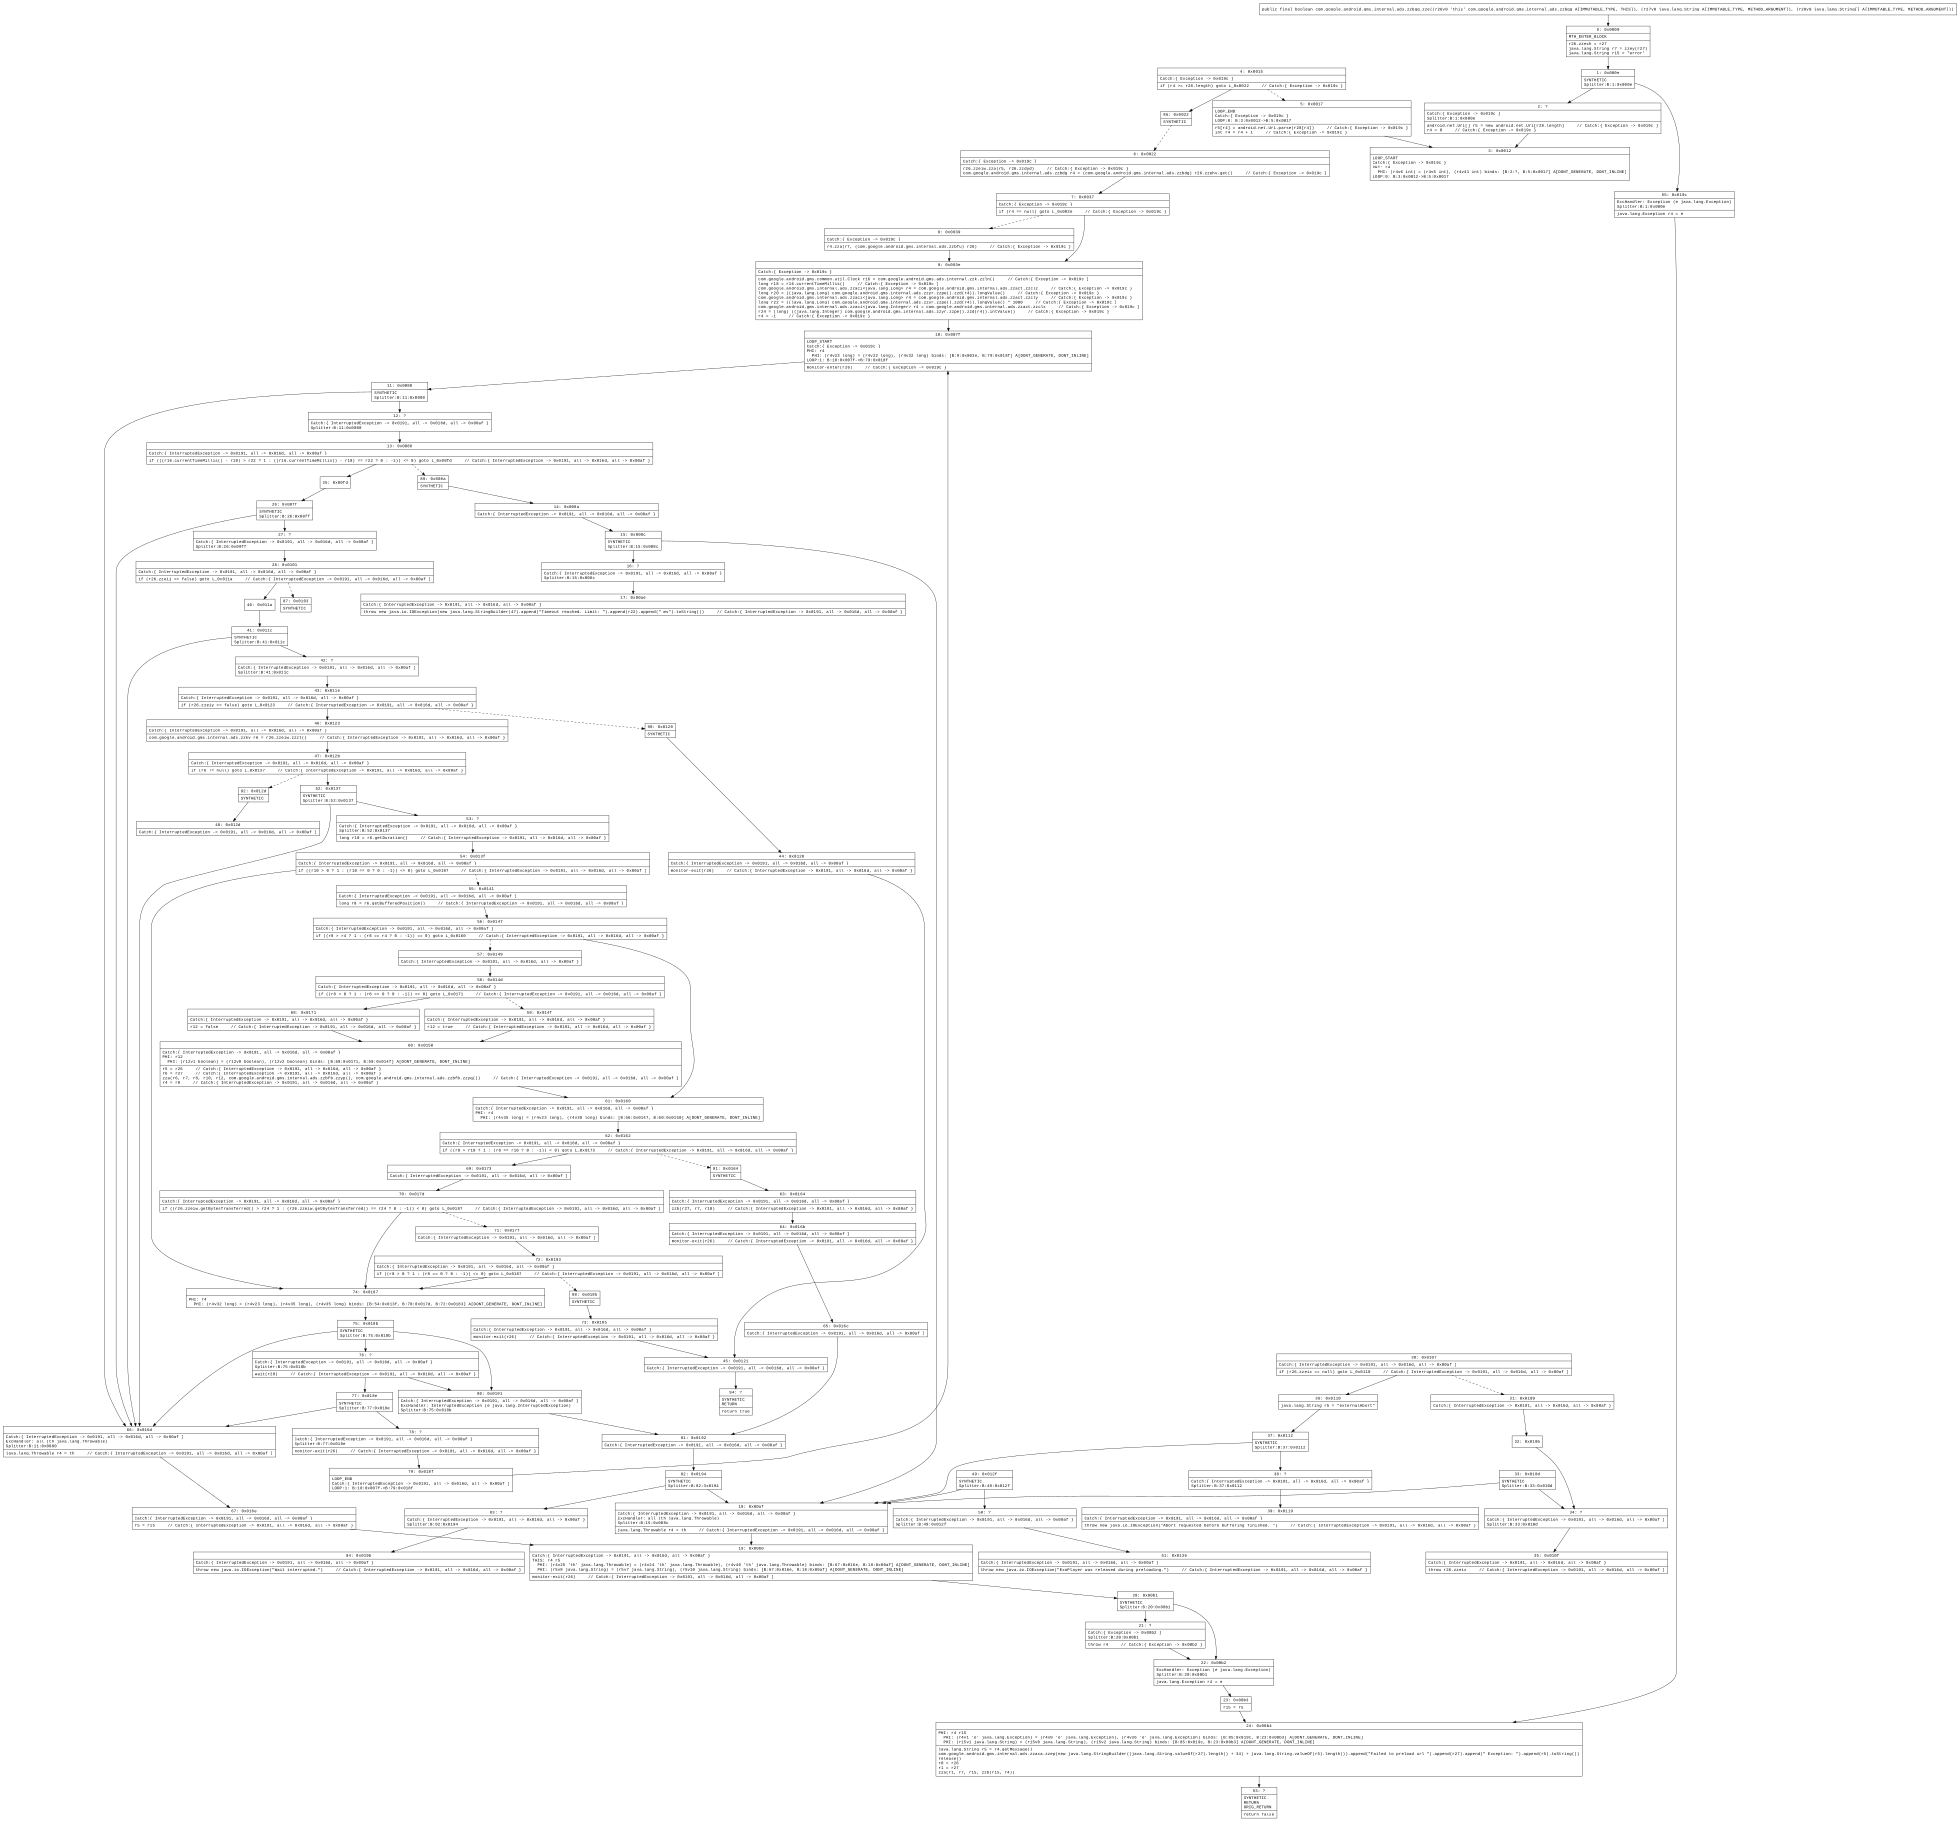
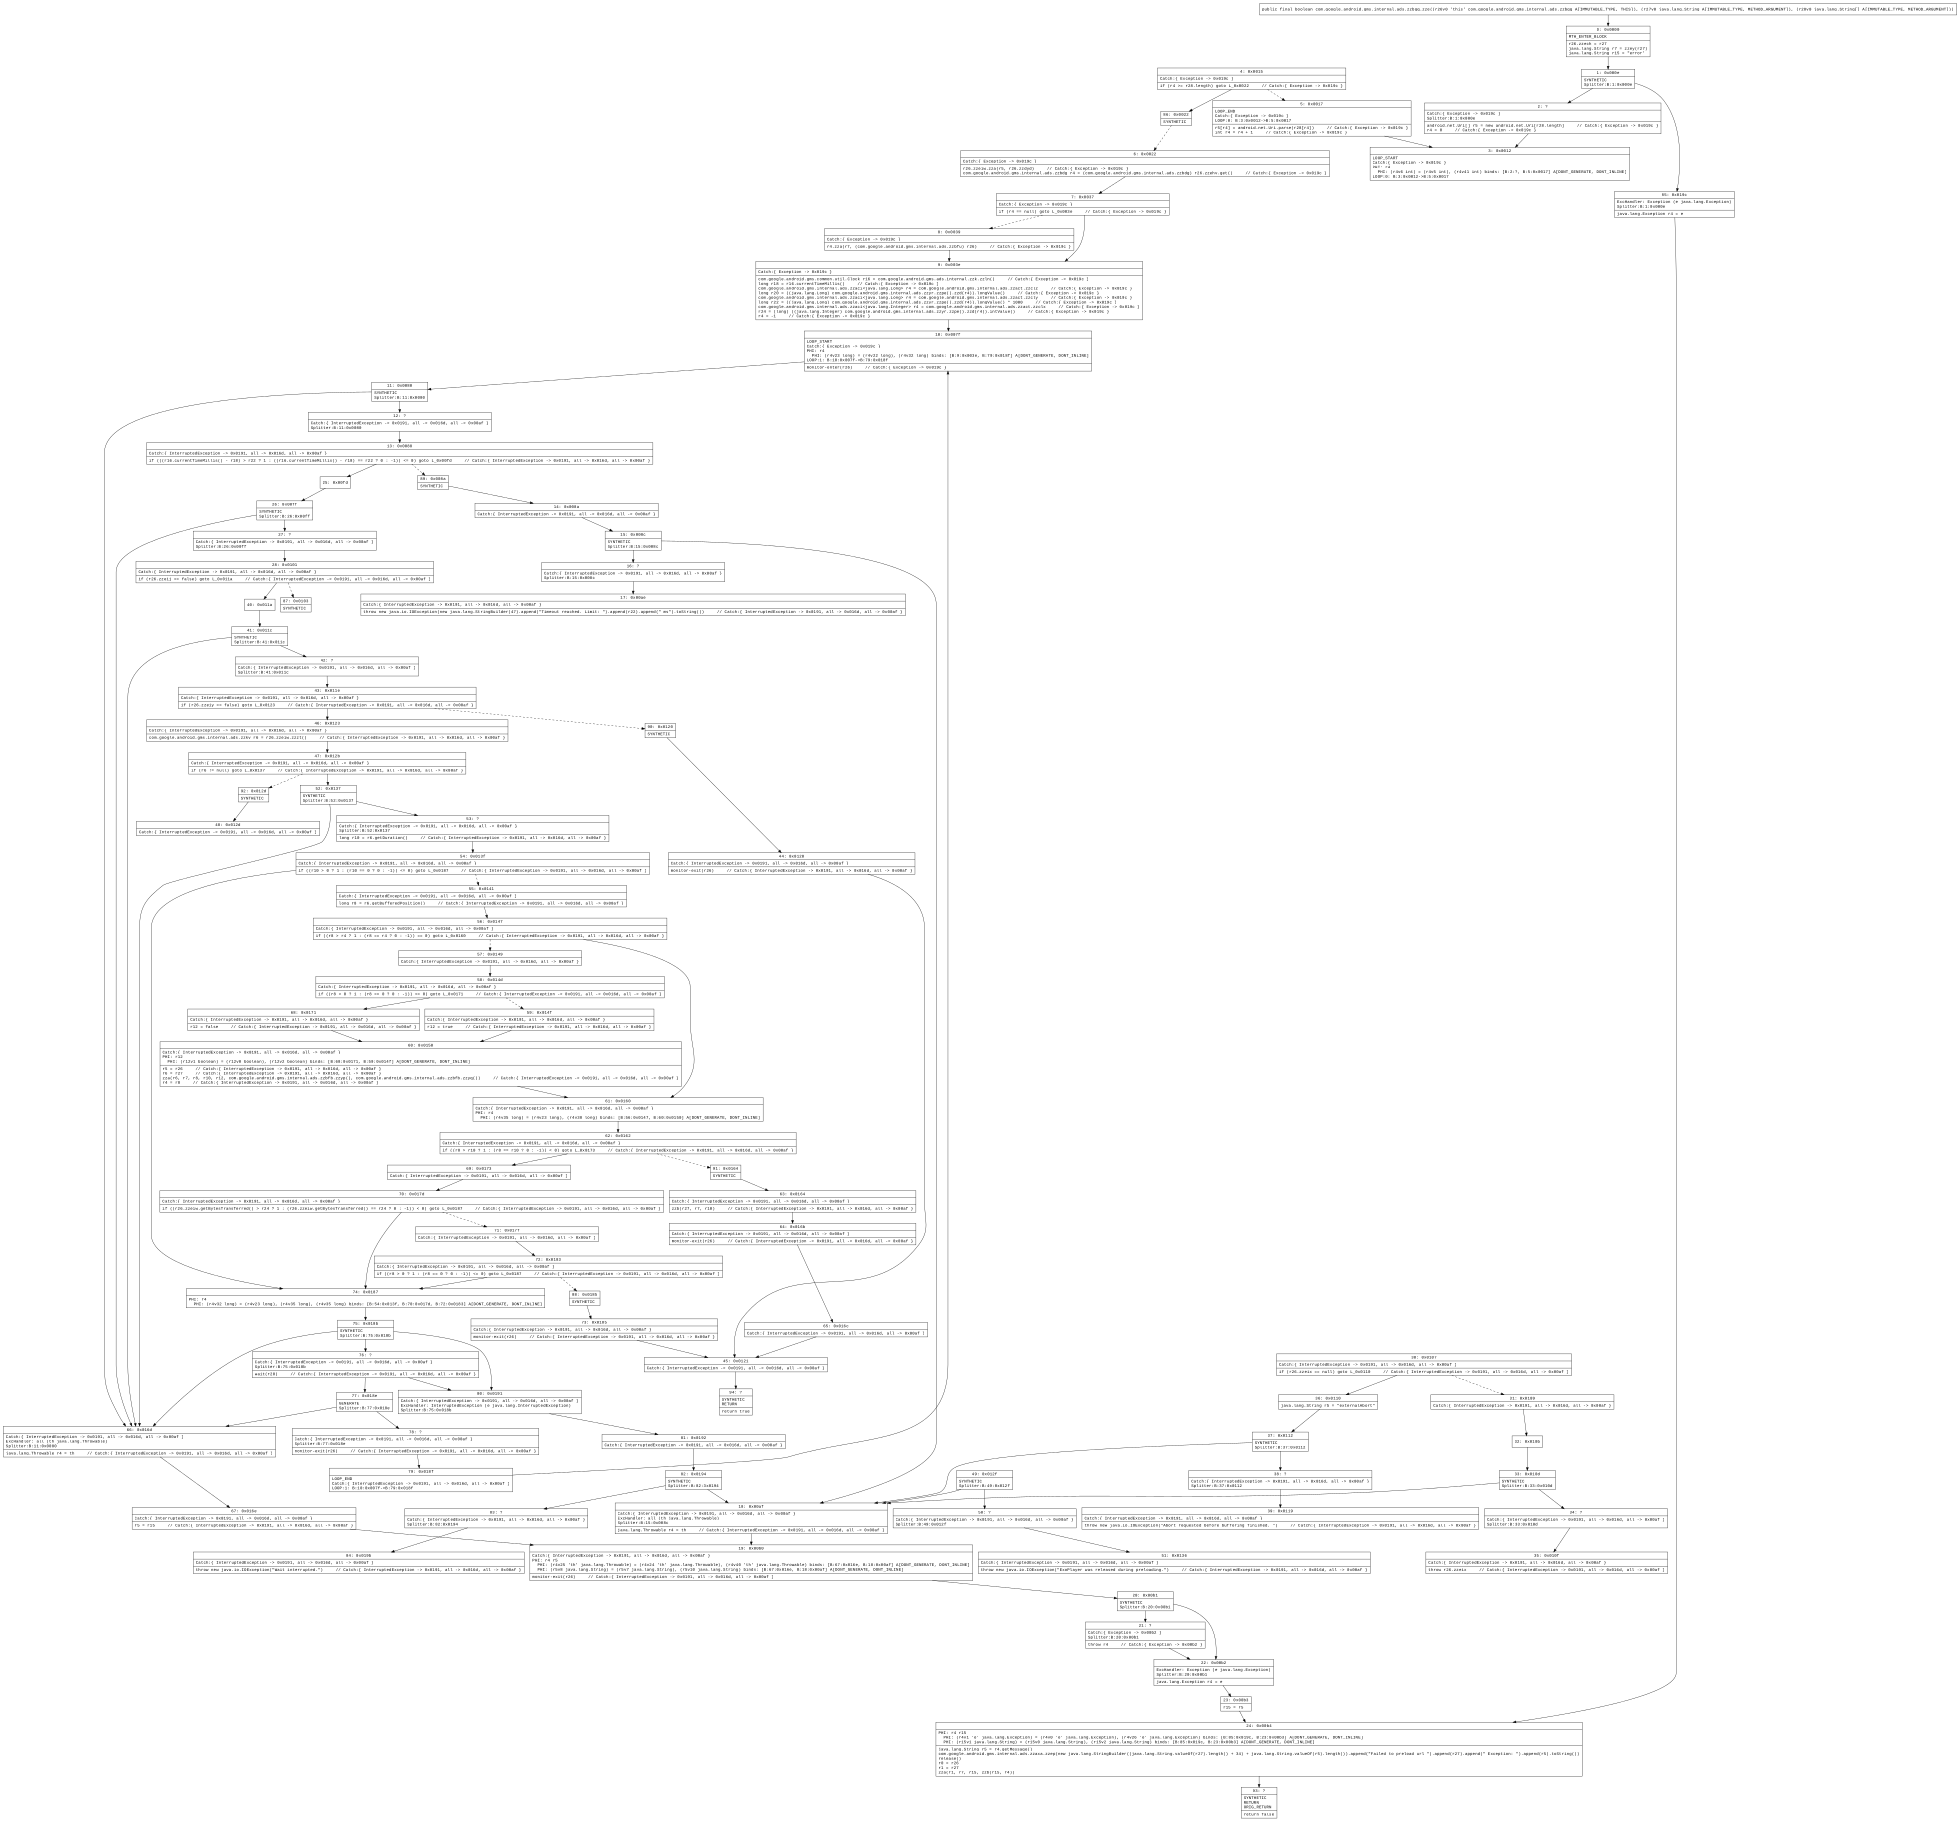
(805, 1402) -> (787, 1347)
(351, 1403) -> (349, 1403)
(1561, 1472) -> (1527, 1457)
(548, 1560) -> (546, 1560)
